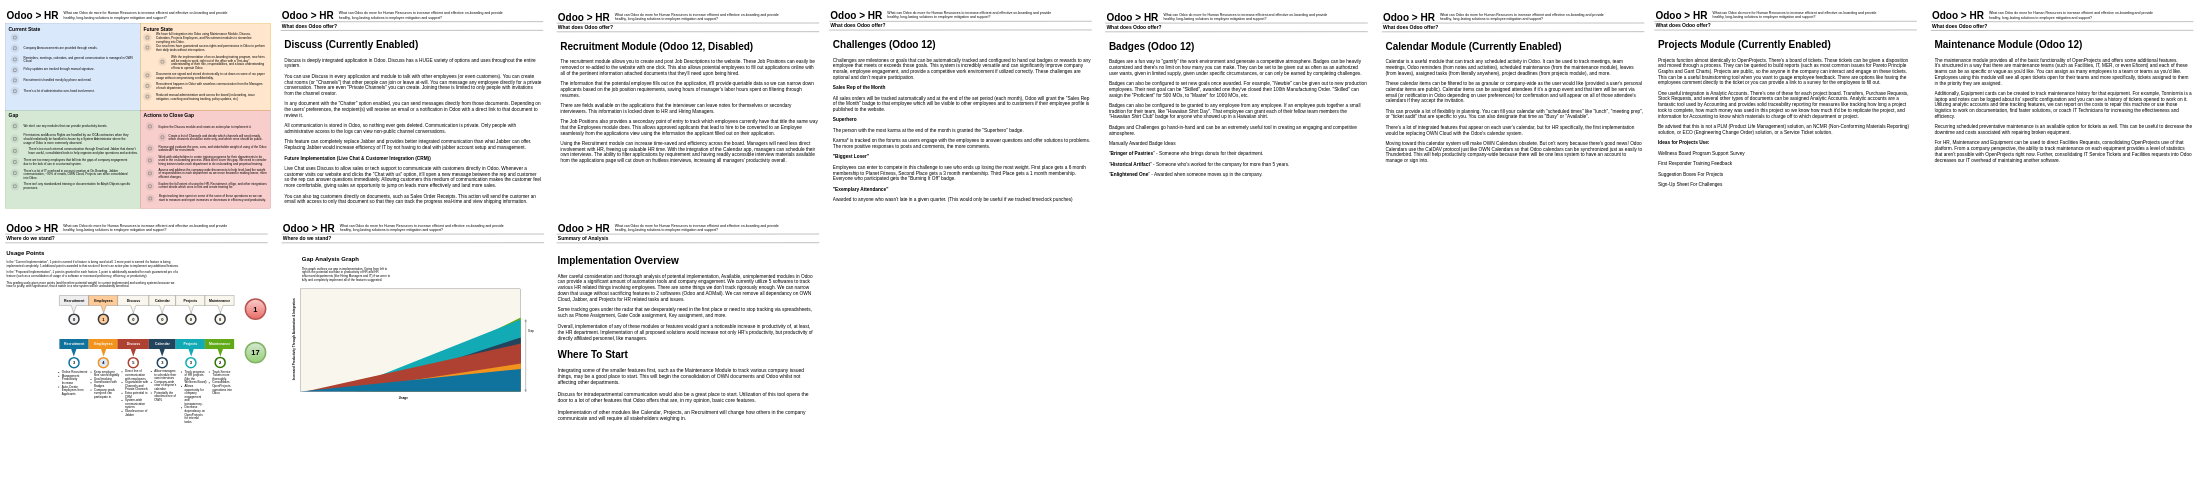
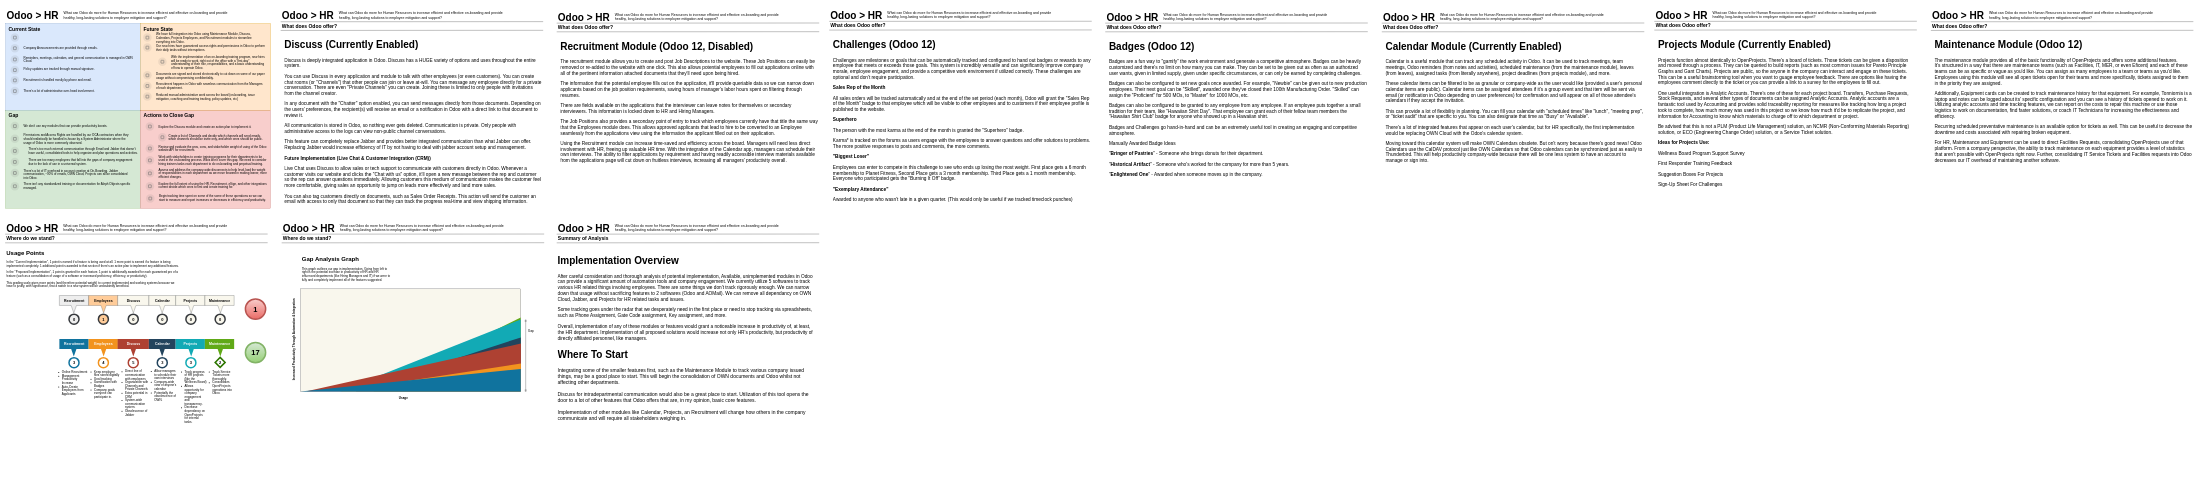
(78, 162) -> (83, 162)
(78, 186) -> (78, 186)
(220, 362) -> (220, 362)
(103, 363) -> (103, 363)
